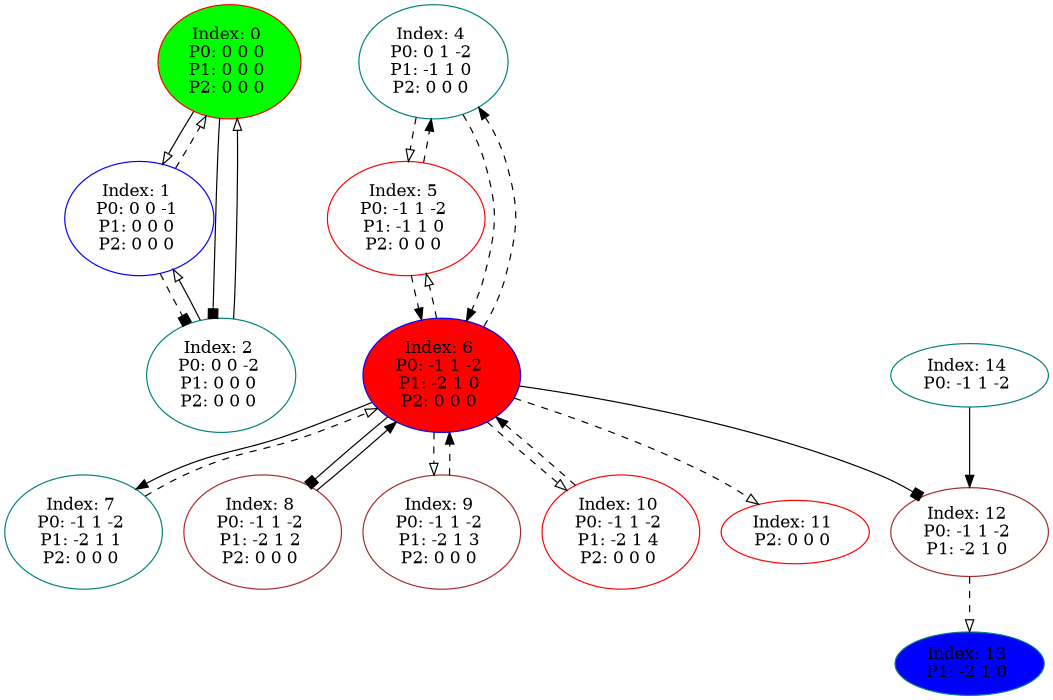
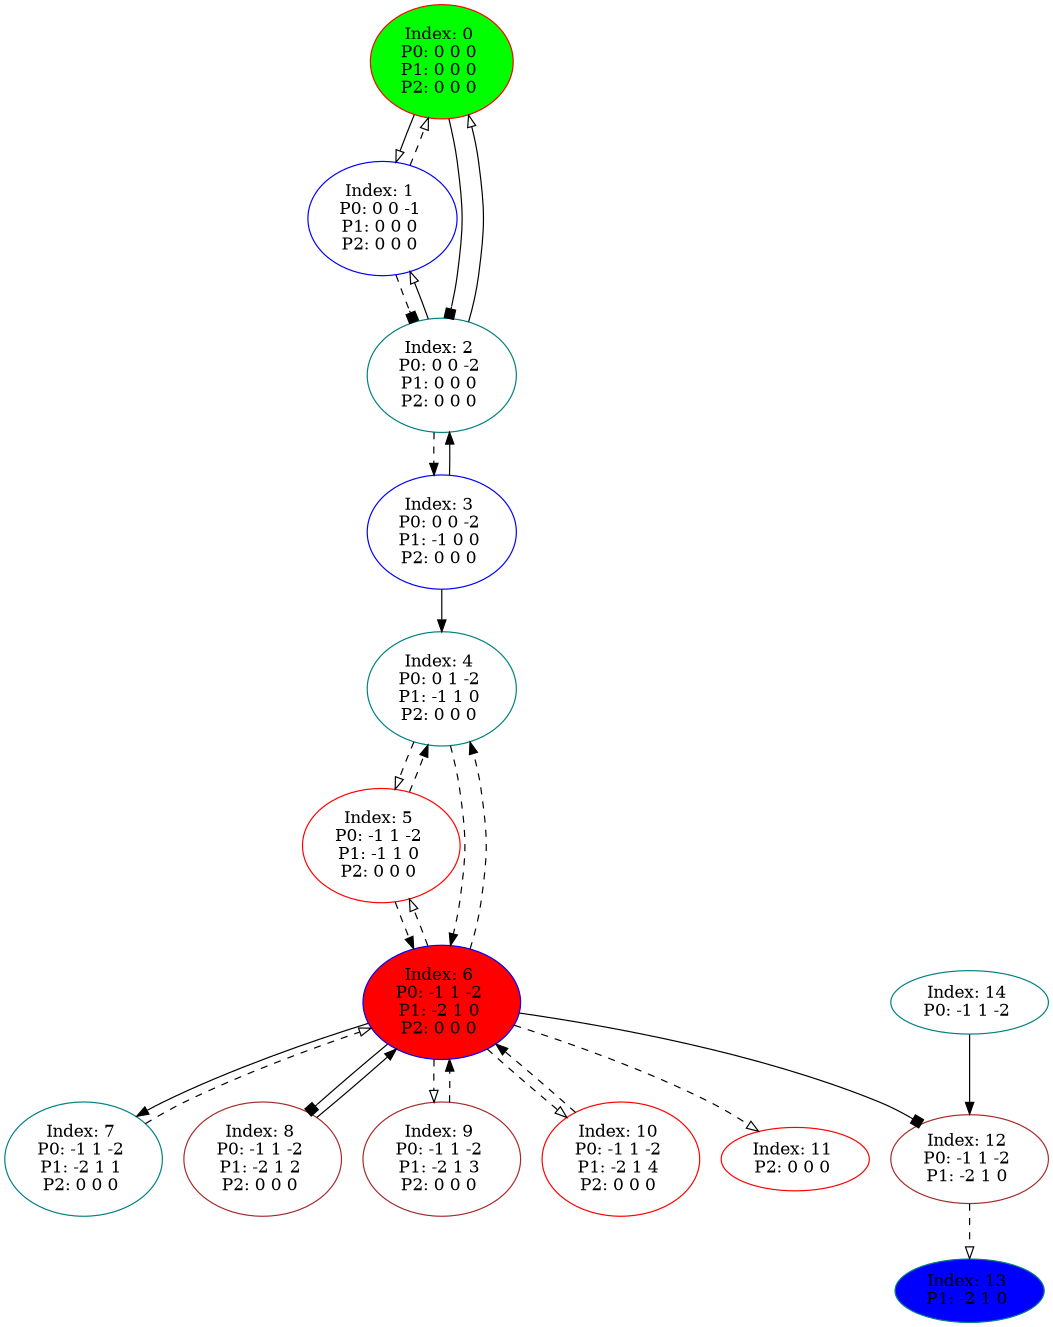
none -> (442, 532)
